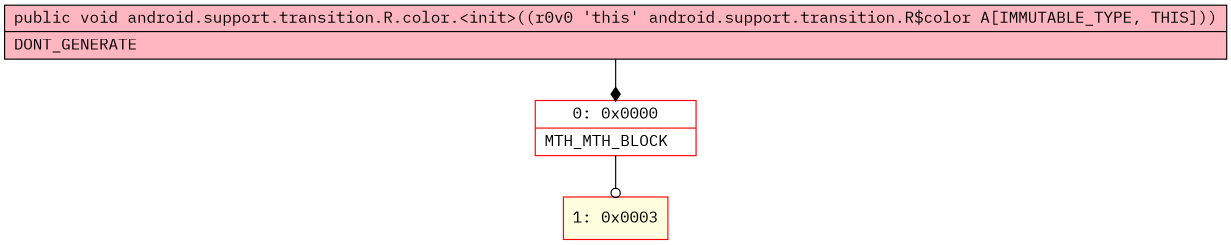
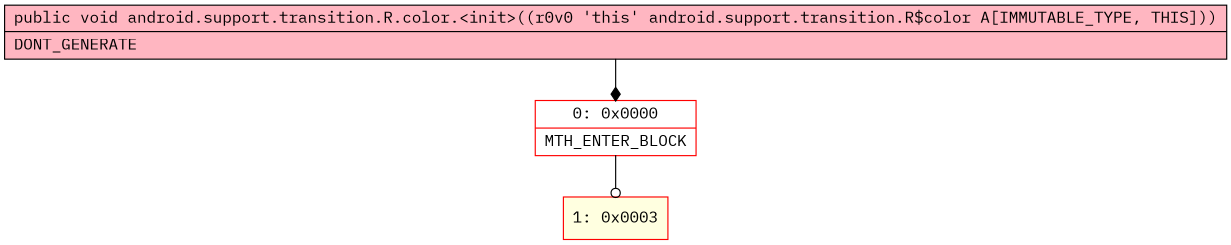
(606, 141) -> (616, 141)
